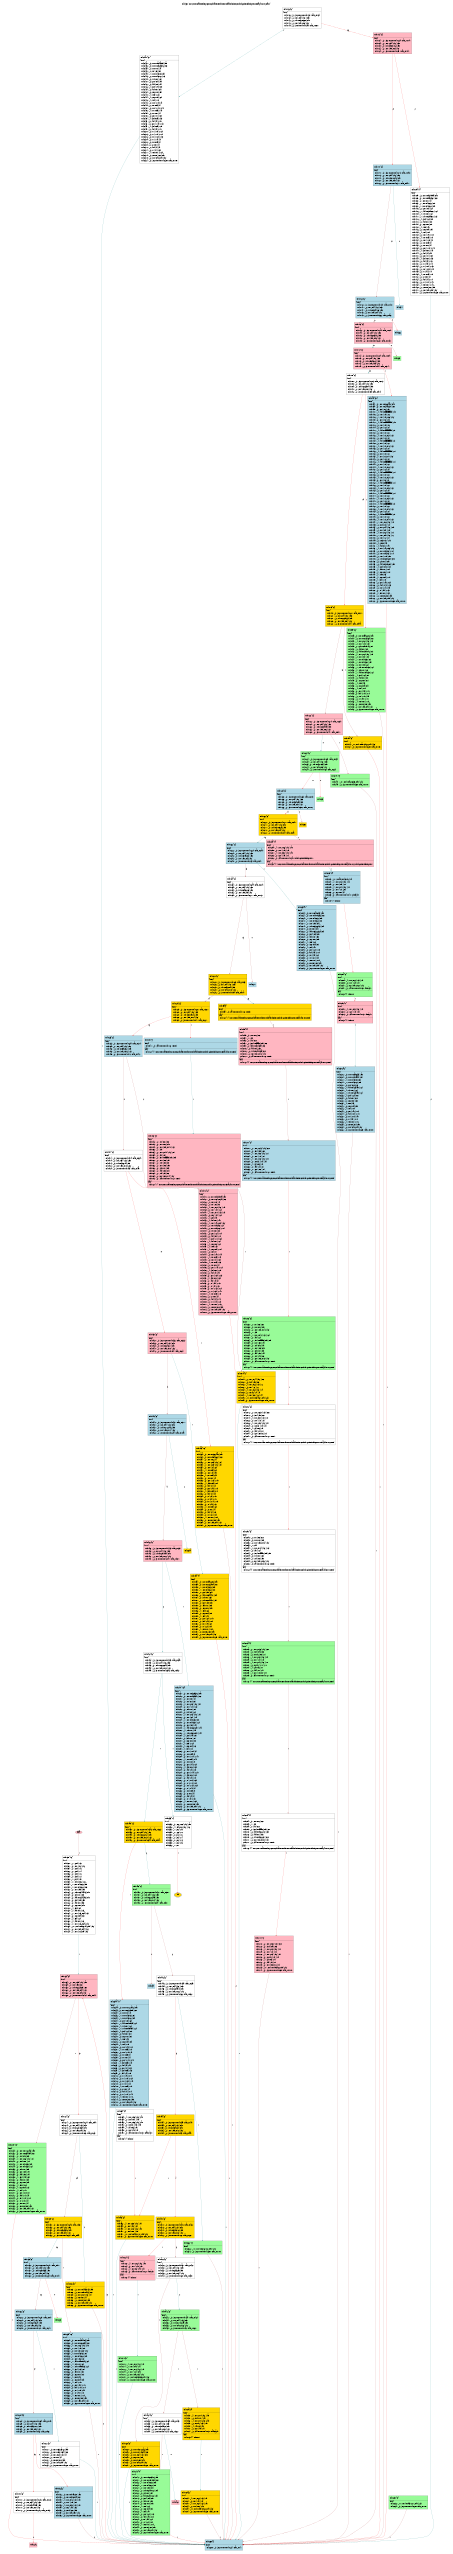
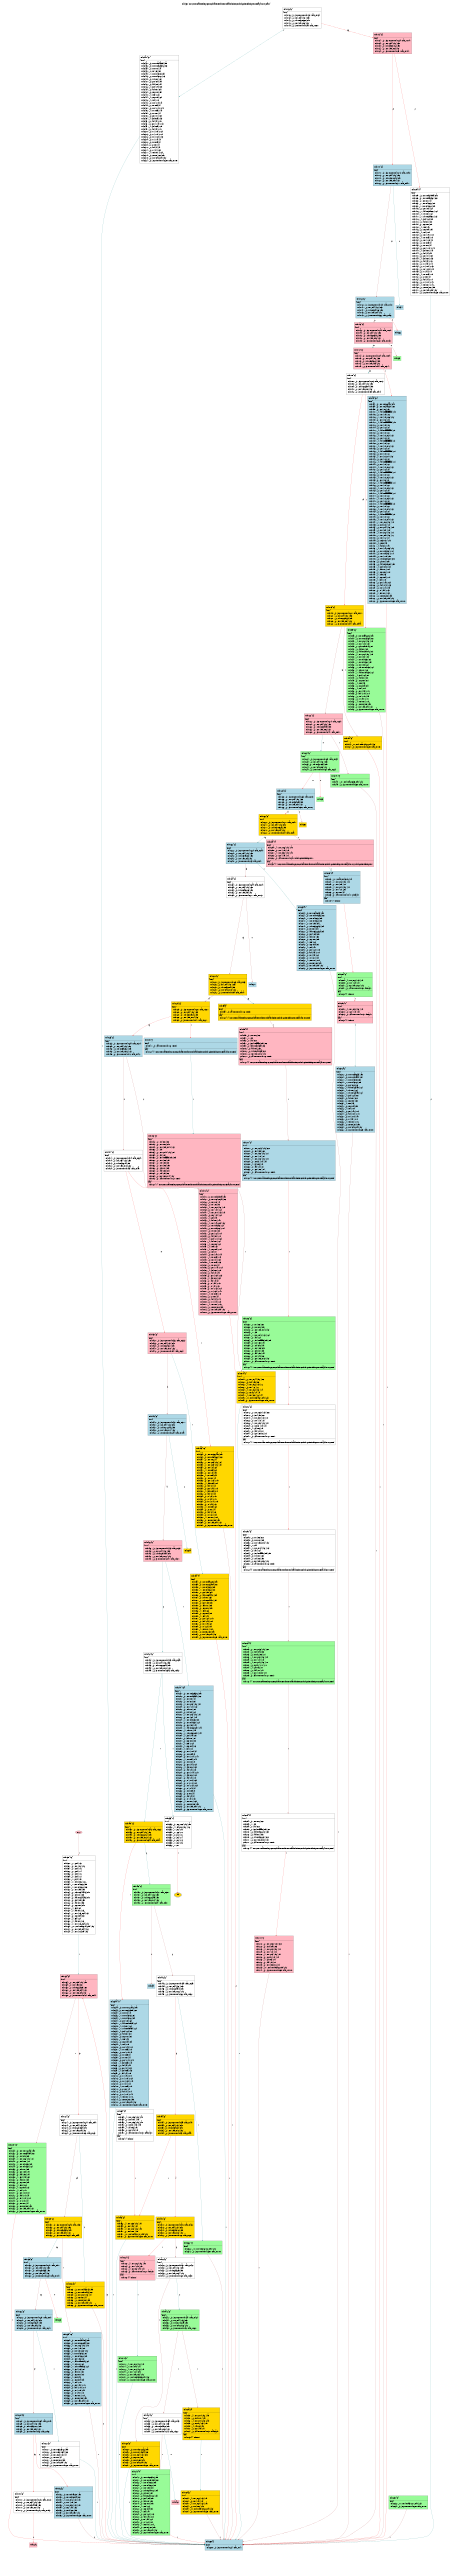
(79, 1832) -> (79, 1832)
